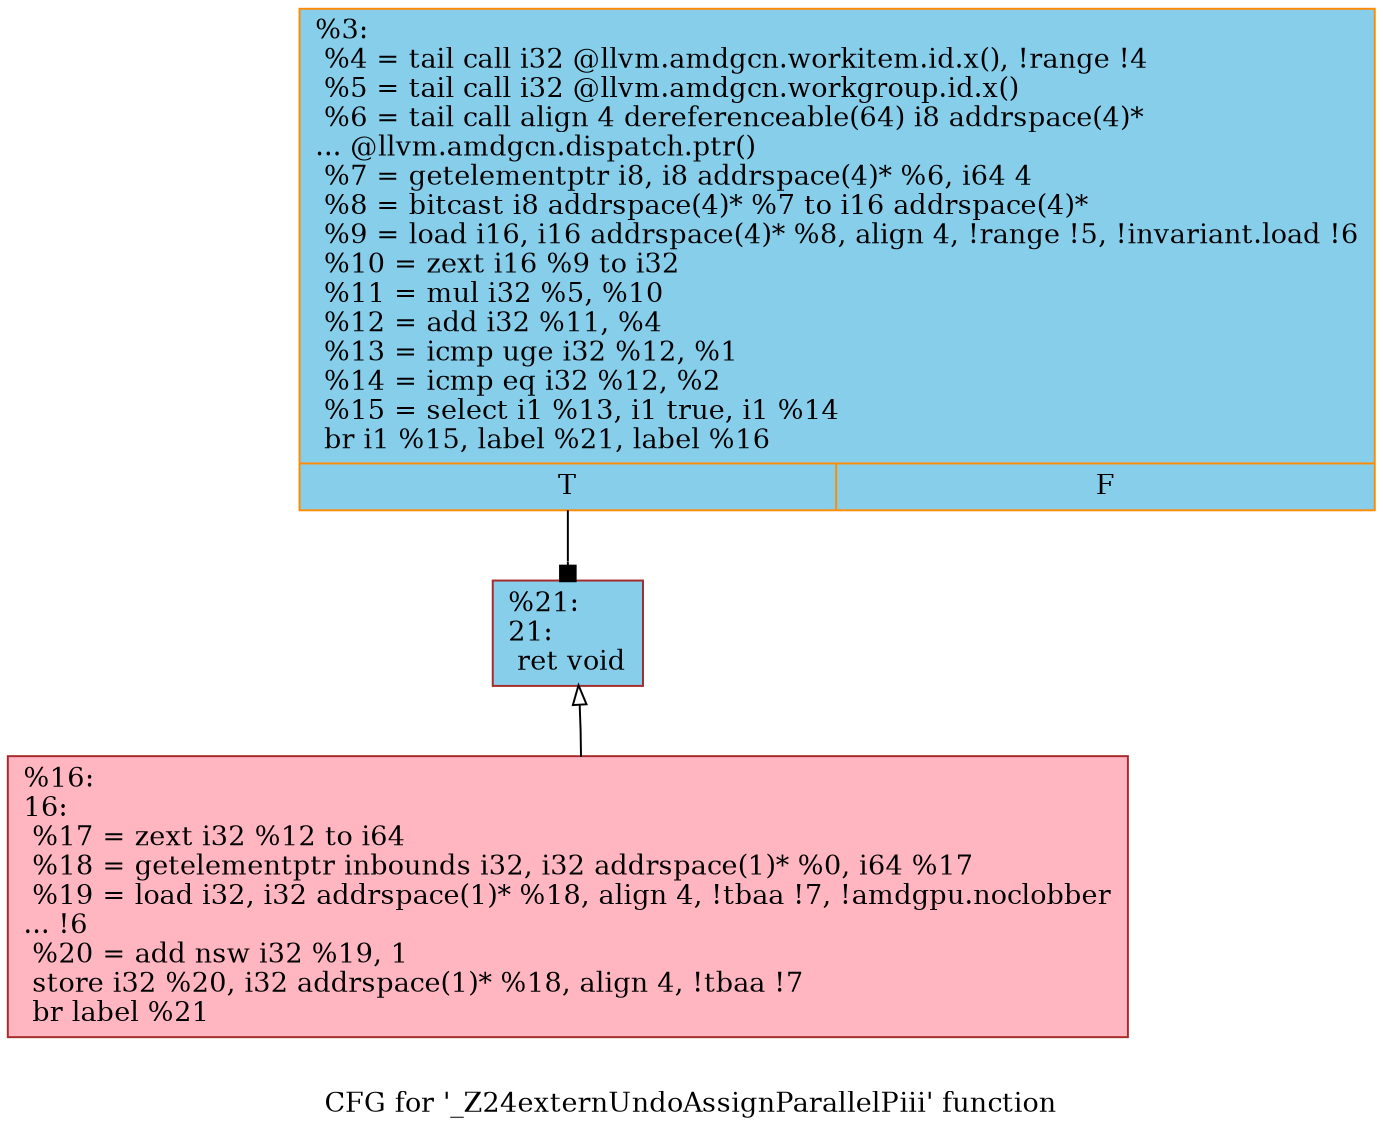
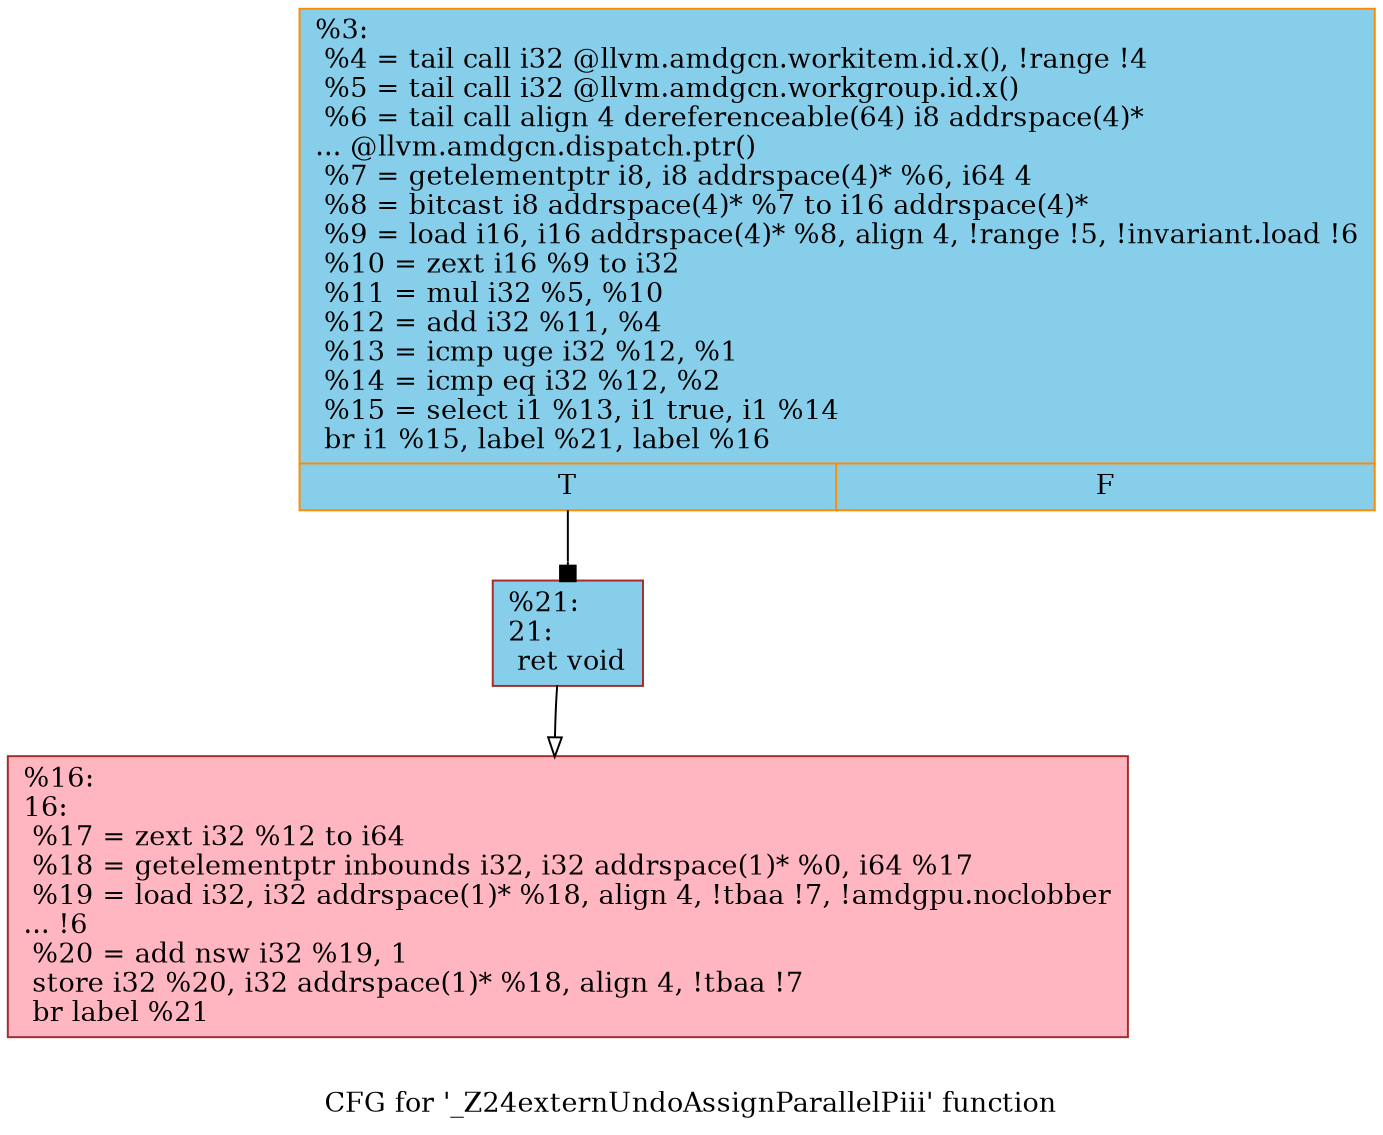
(581, 731) -> (556, 711)
